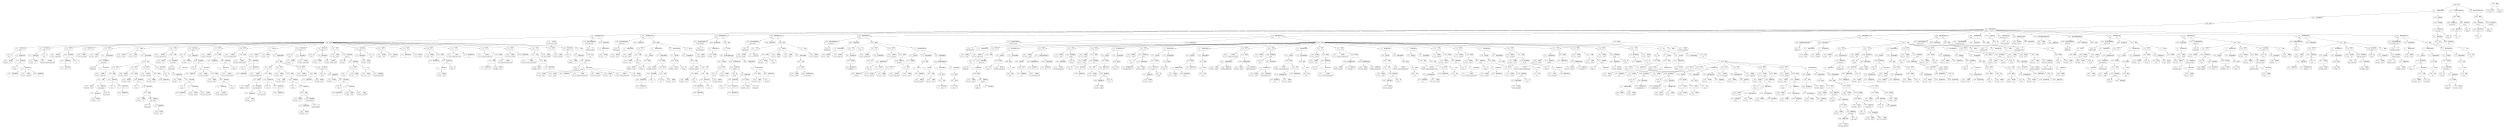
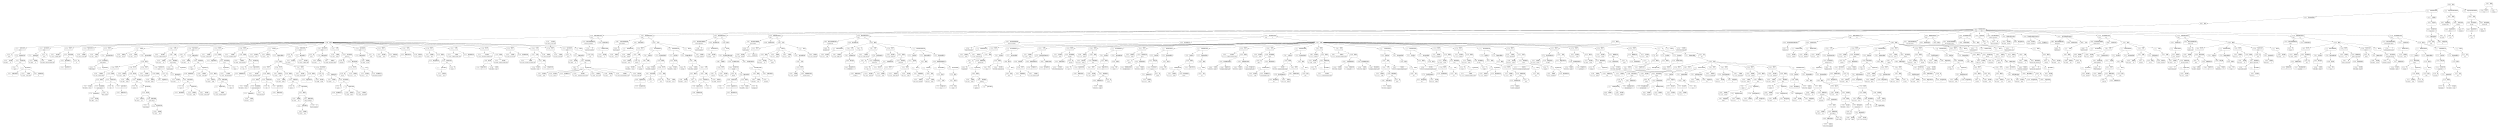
none -> (874, 62)
(1653, 68) -> none
